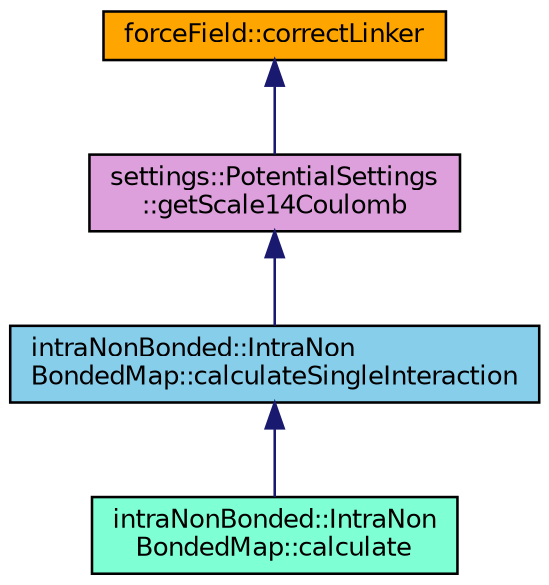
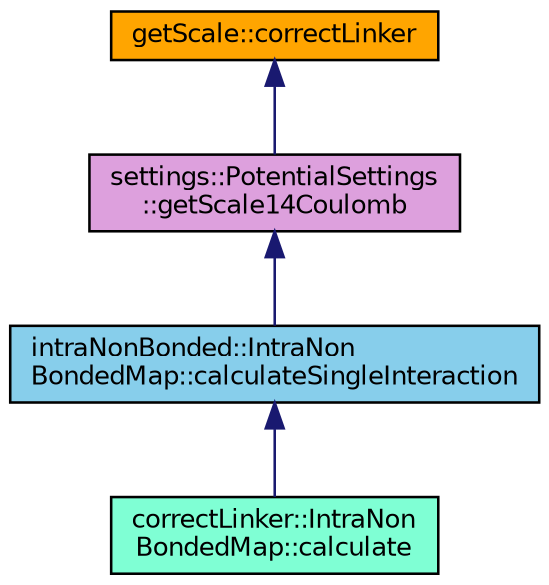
(275, 36) -> (275, 36)
(275, 535) -> (275, 535)
